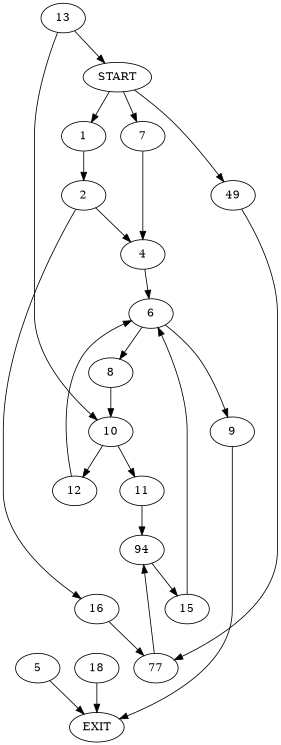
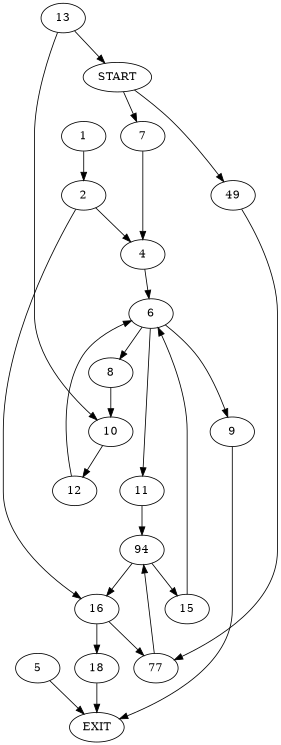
(102, 103) -> none
(124, 458) -> (147, 398)
none -> (122, 576)
none -> (97, 635)
